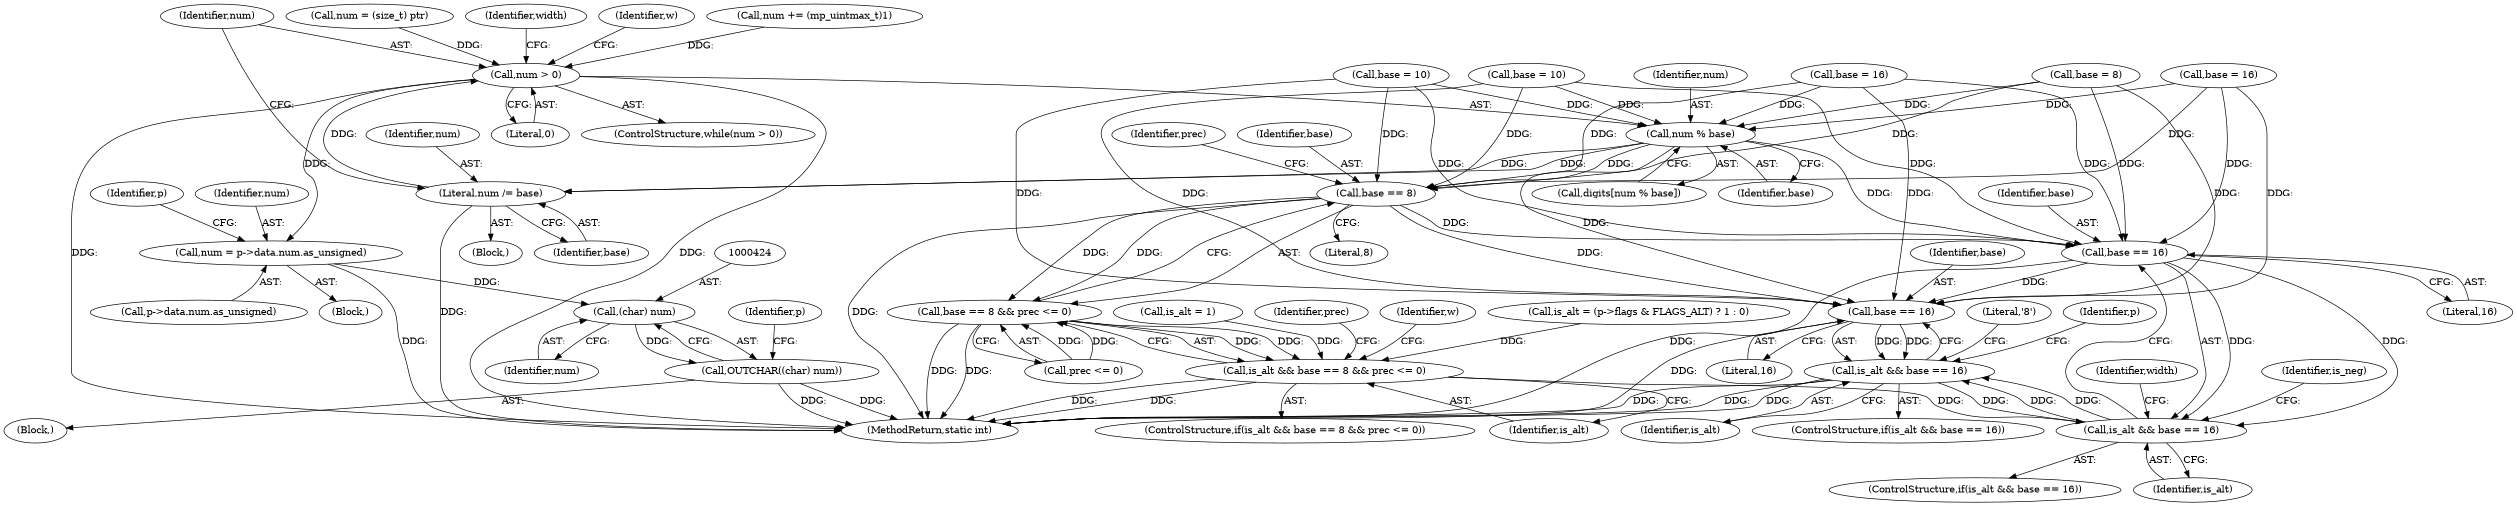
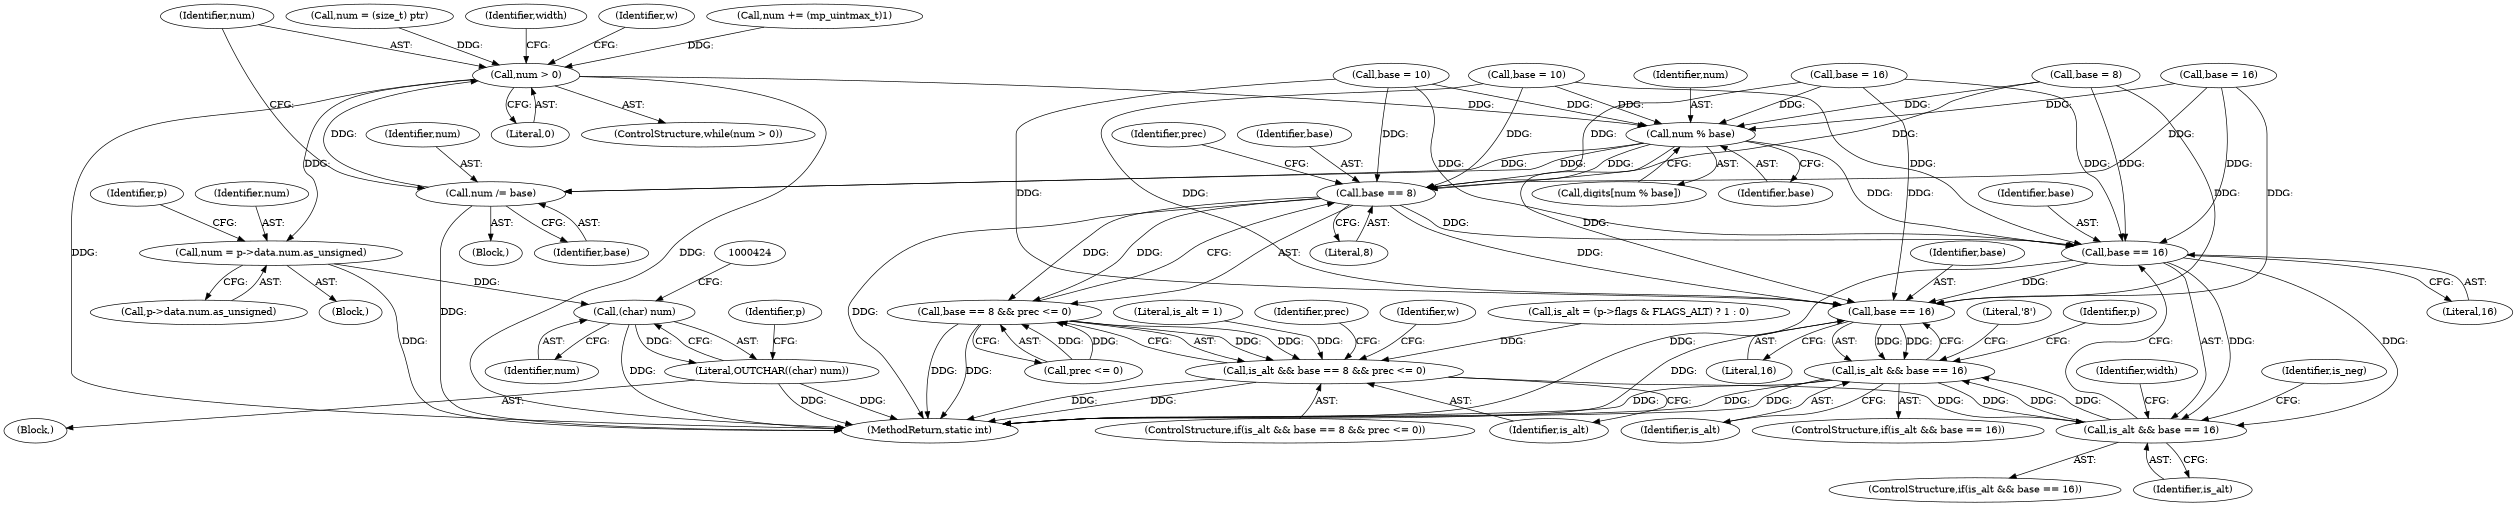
(1483, 105) -> (1483, 105)
(491, 194) -> (491, 194)
none -> (1364, 227)
none -> (224, 277)
(712, 283) -> (712, 283)
(1178, 312) -> (1178, 312)
(772, 372) -> (772, 372)
(1285, 395) -> (1311, 406)
none -> (698, 413)
